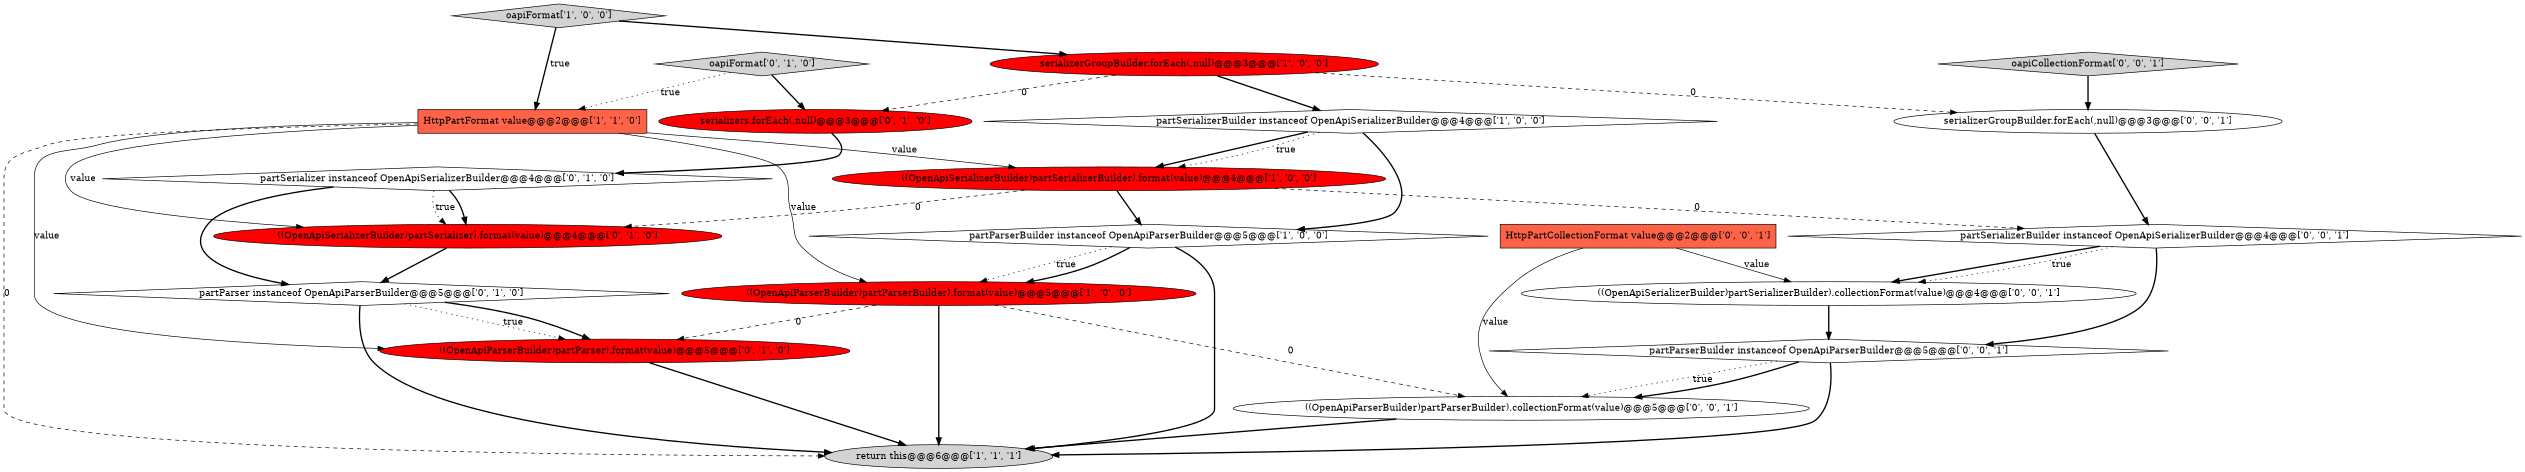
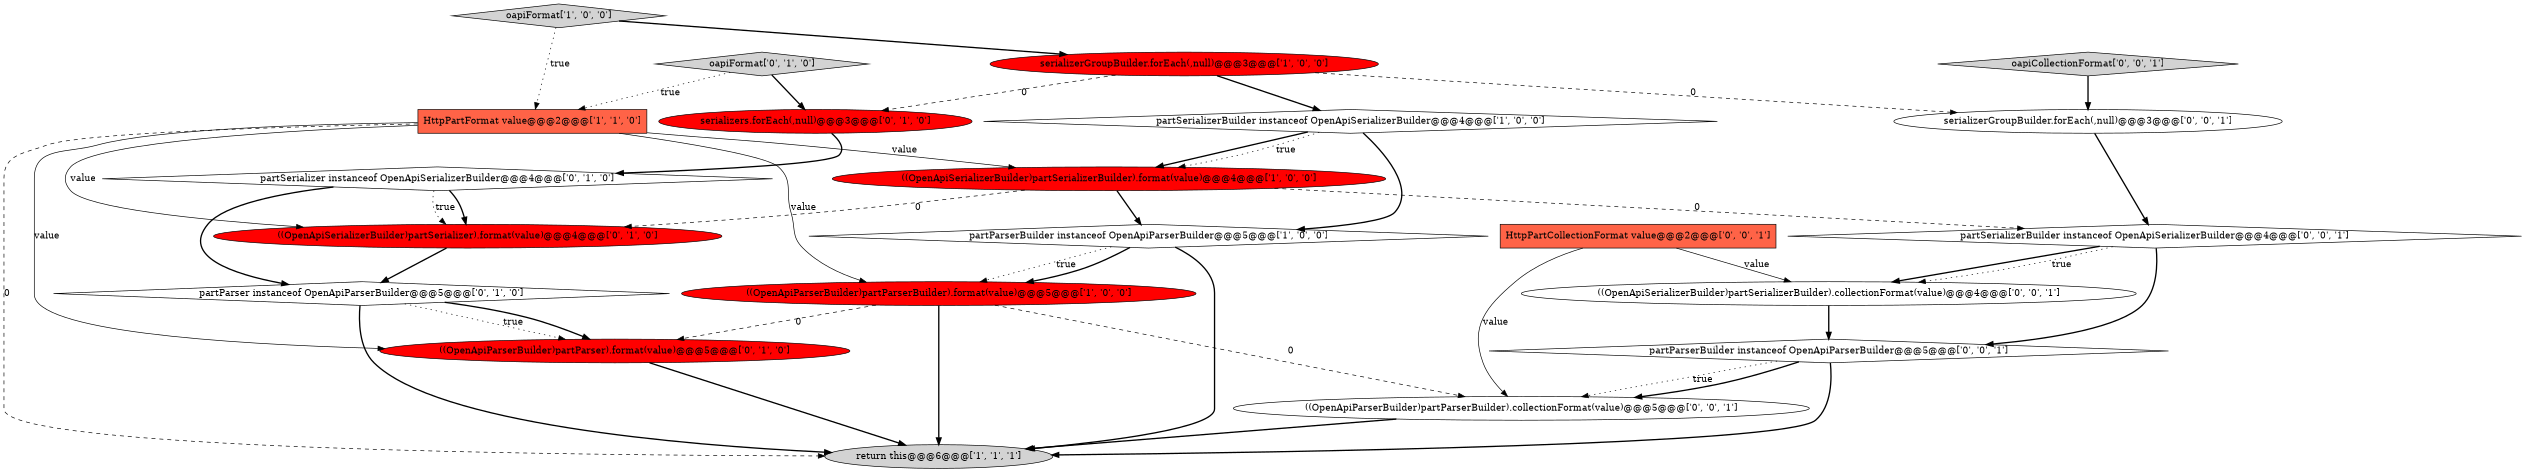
(546, 65) -> (546, 65)
